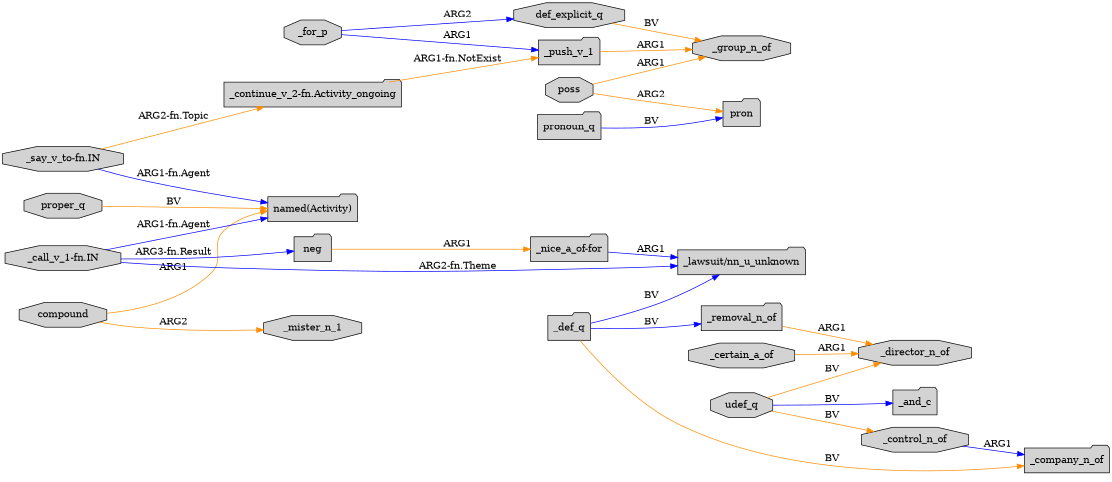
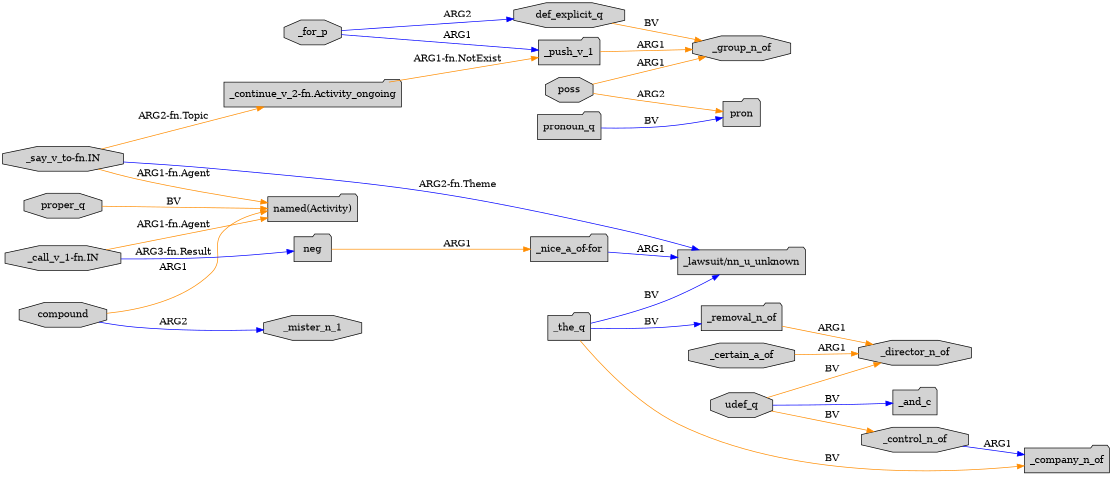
(179, 188) -> (179, 188)
(183, 235) -> (183, 235)
(396, 271) -> (410, 189)
(569, 328) -> (569, 328)
(178, 330) -> (178, 330)
